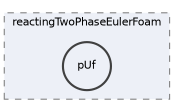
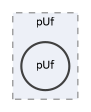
(87, 23) -> (45, 23)
